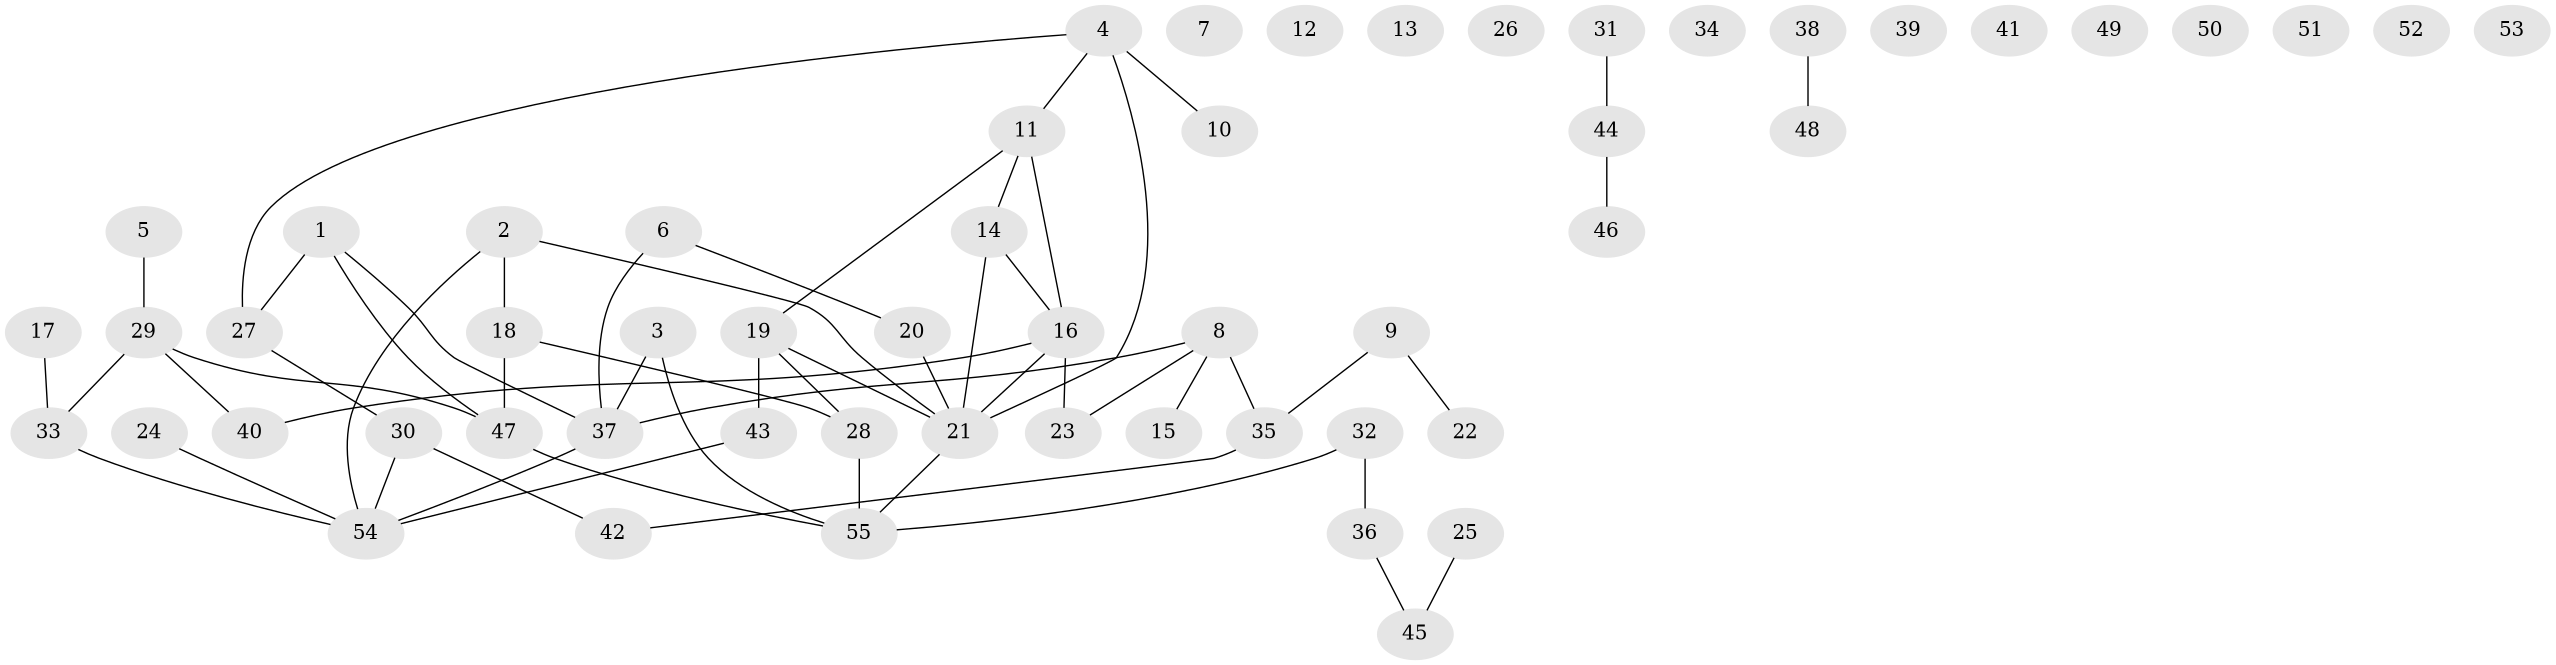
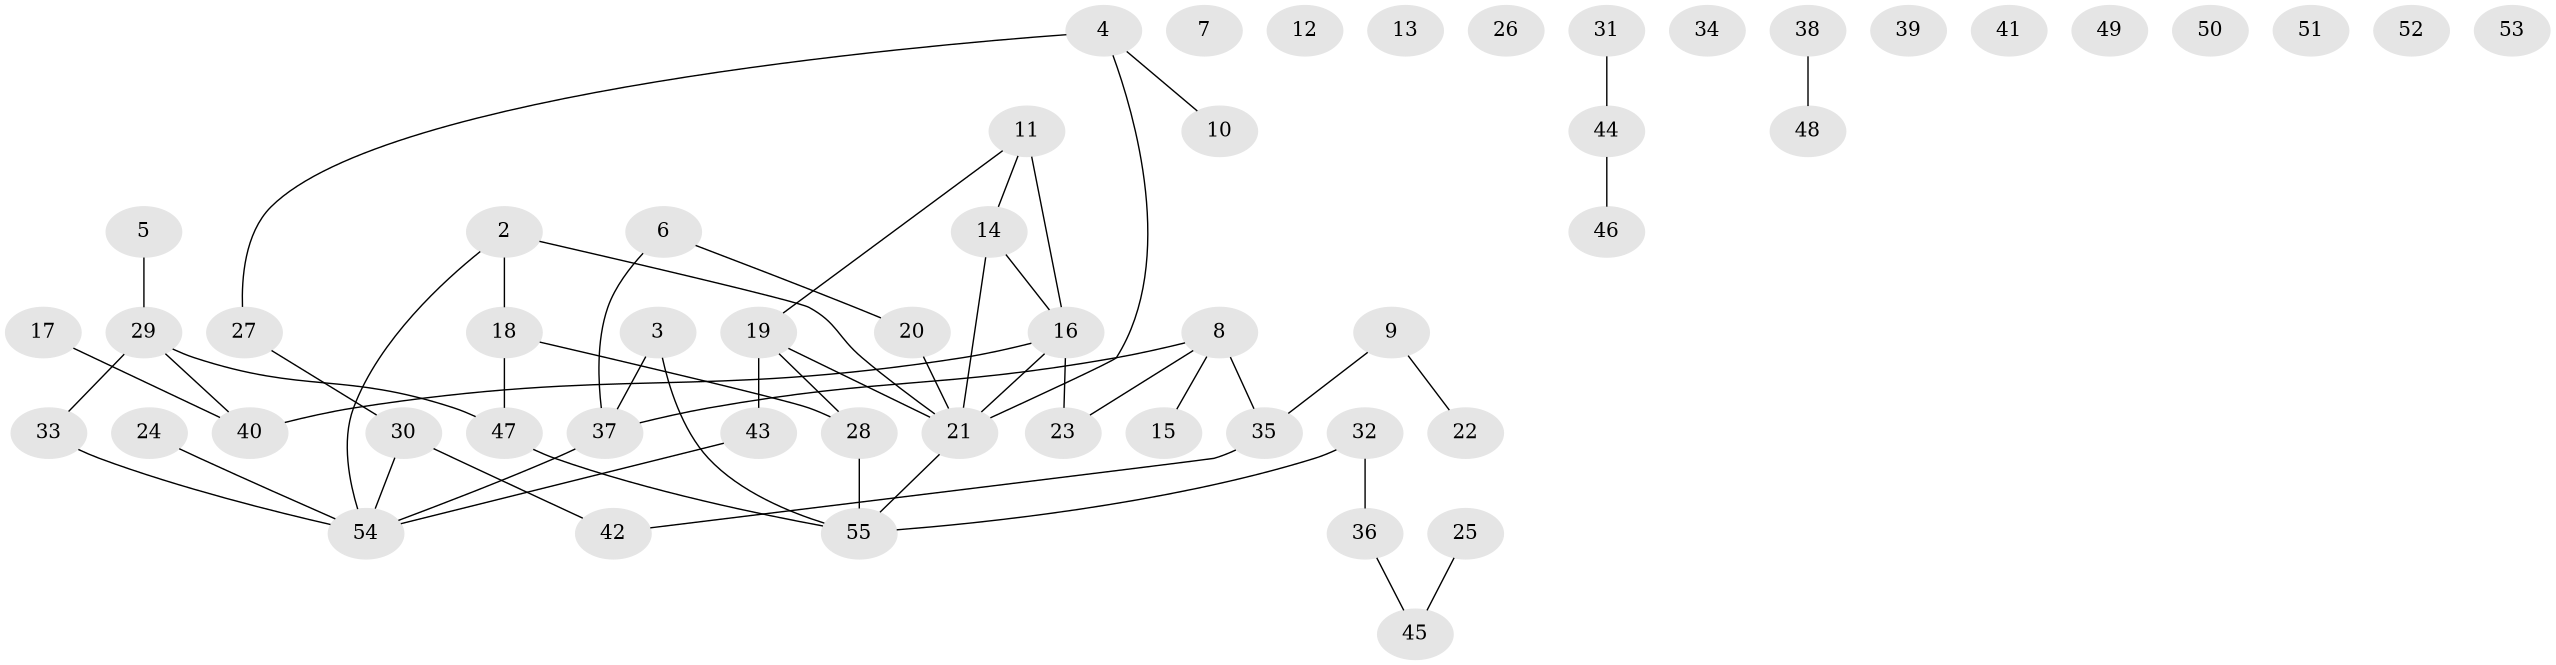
(1065, 81) -> none
(321, 232) -> none
(46, 383) -> (147, 383)
